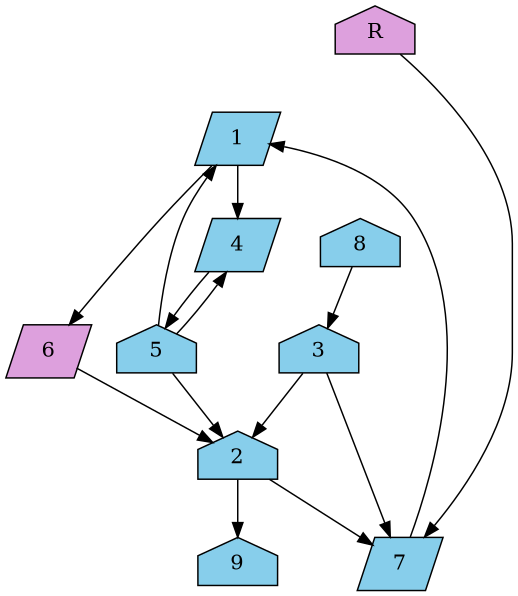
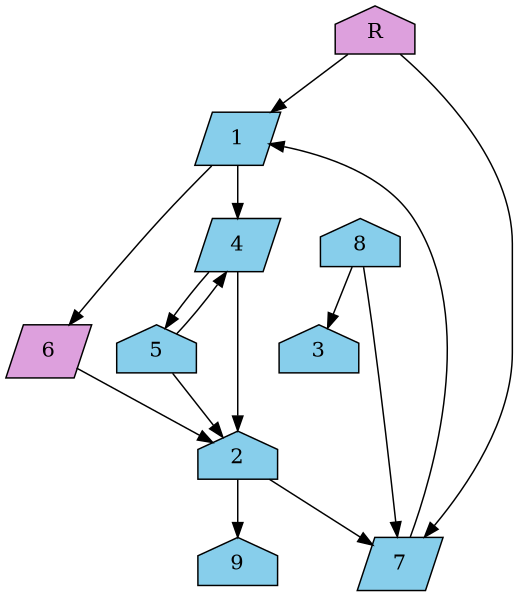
(173, 248) -> (316, 79)
(283, 399) -> (238, 344)
(356, 448) -> (381, 394)
